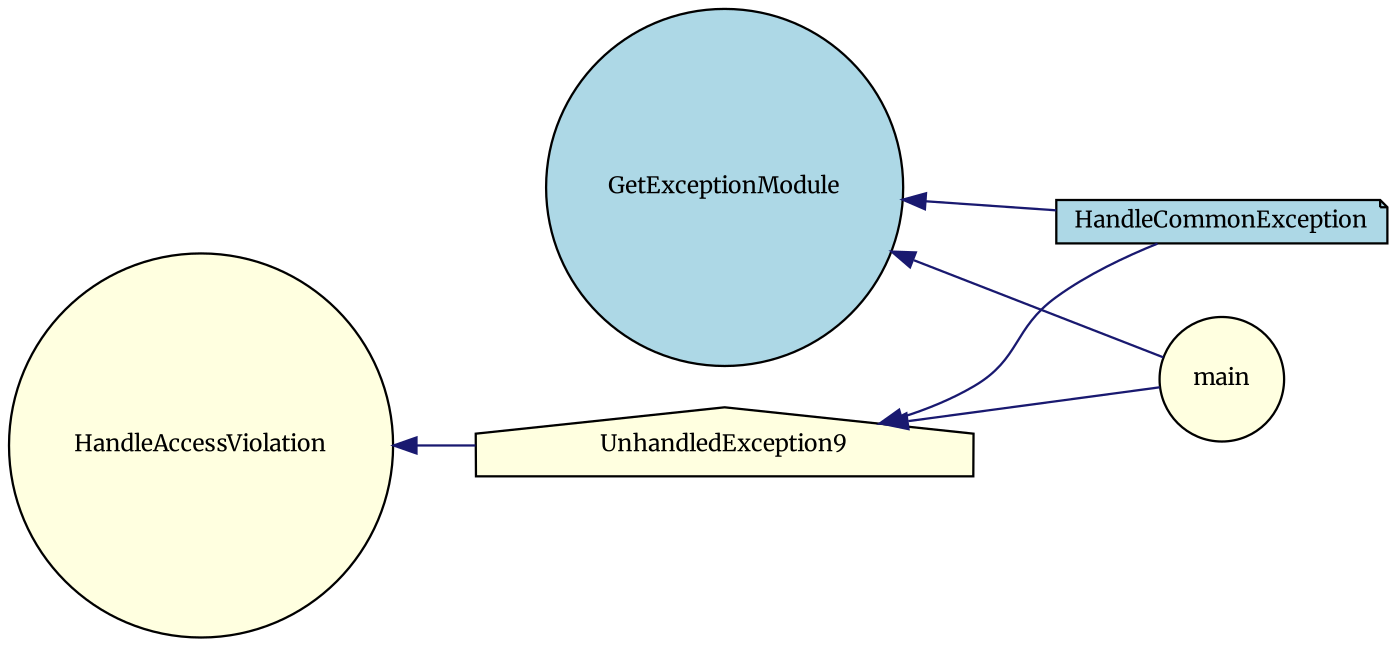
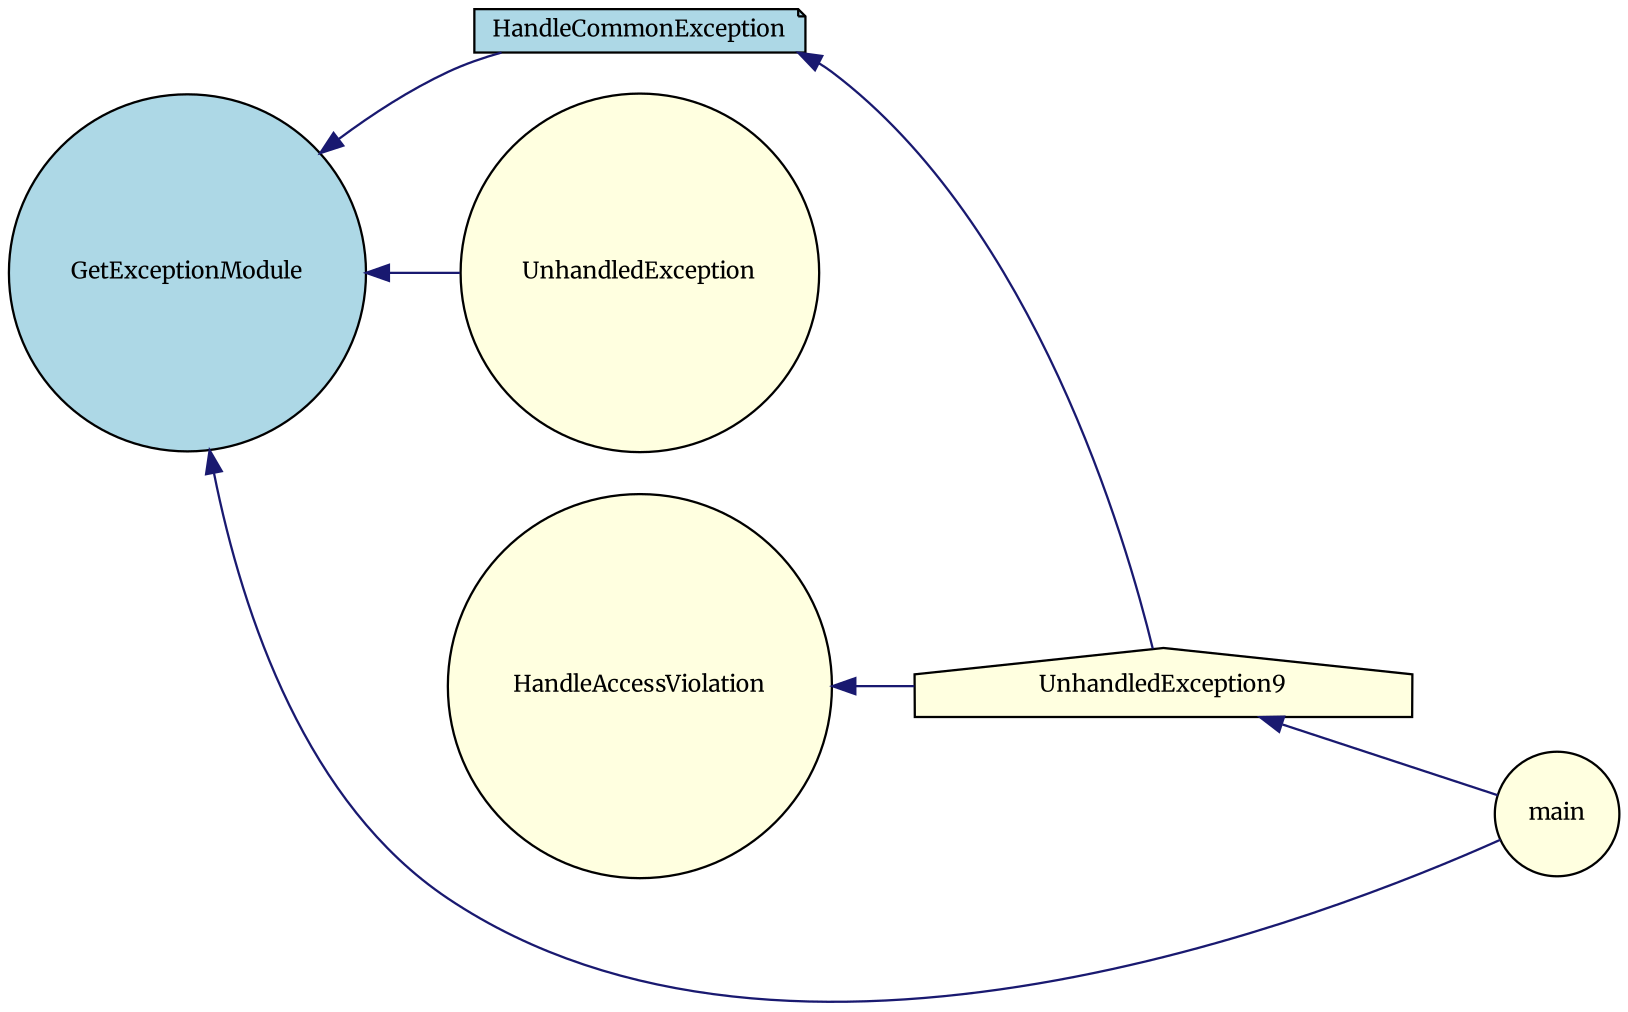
none -> (640, 273)
(1026, 328) -> (1033, 327)
